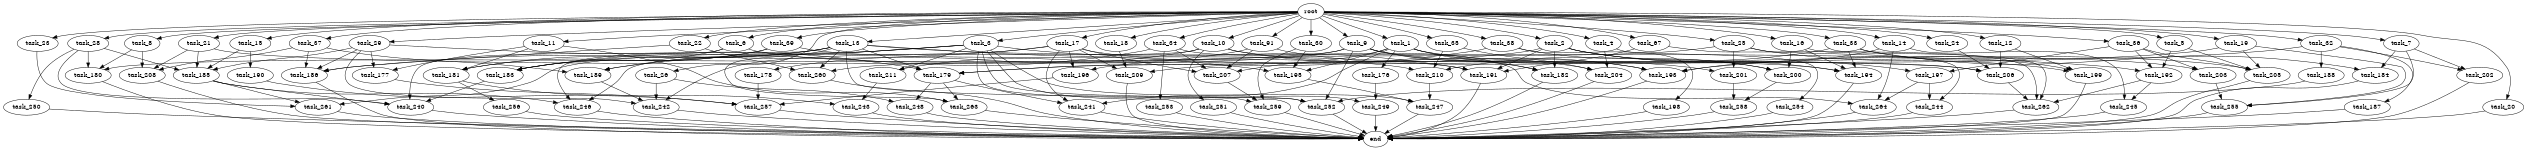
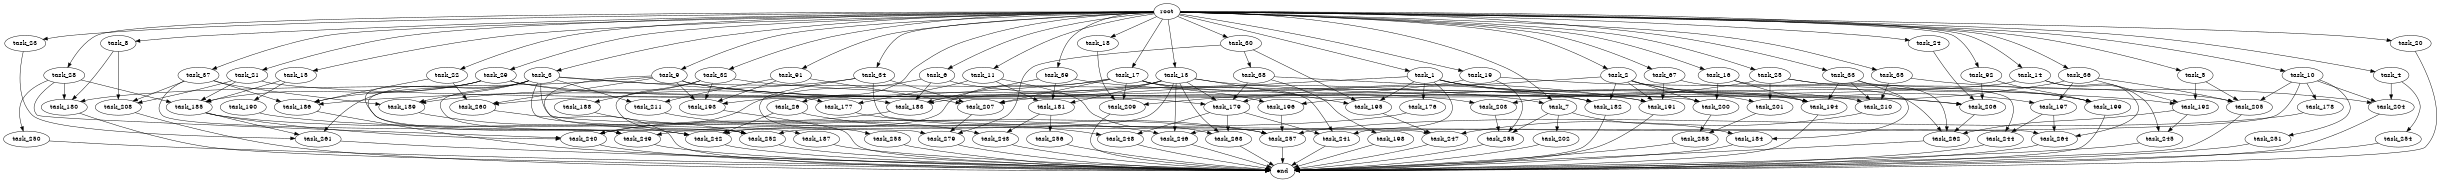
(1403, 24) -> (1247, 57)
(2000, 43) -> (1981, 75)
(2399, 57) -> (1318, 86)
(1268, 107) -> (941, 139)
none -> (366, 128)
